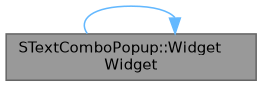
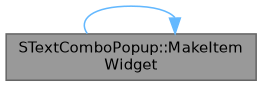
(131, 57) -> (131, 57)
